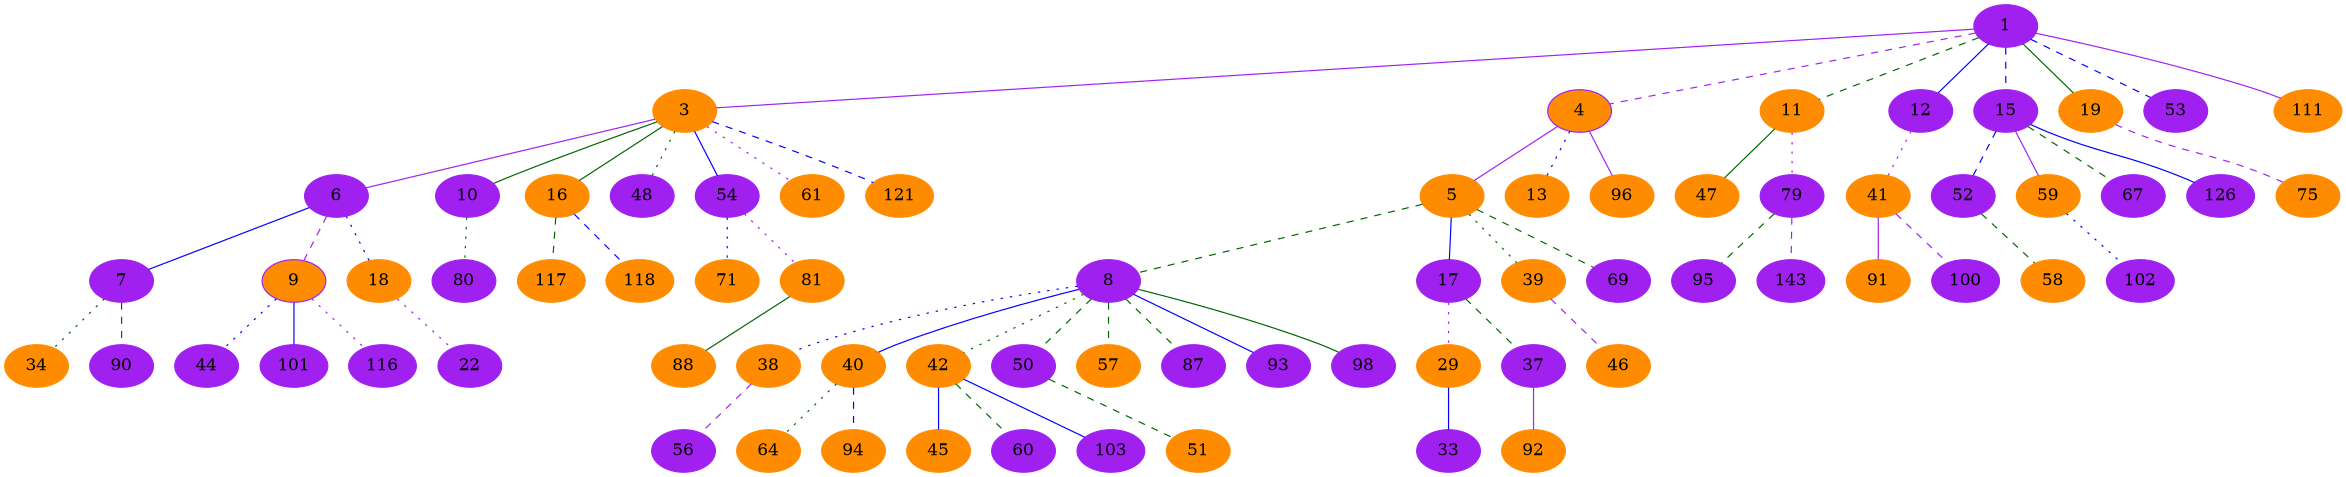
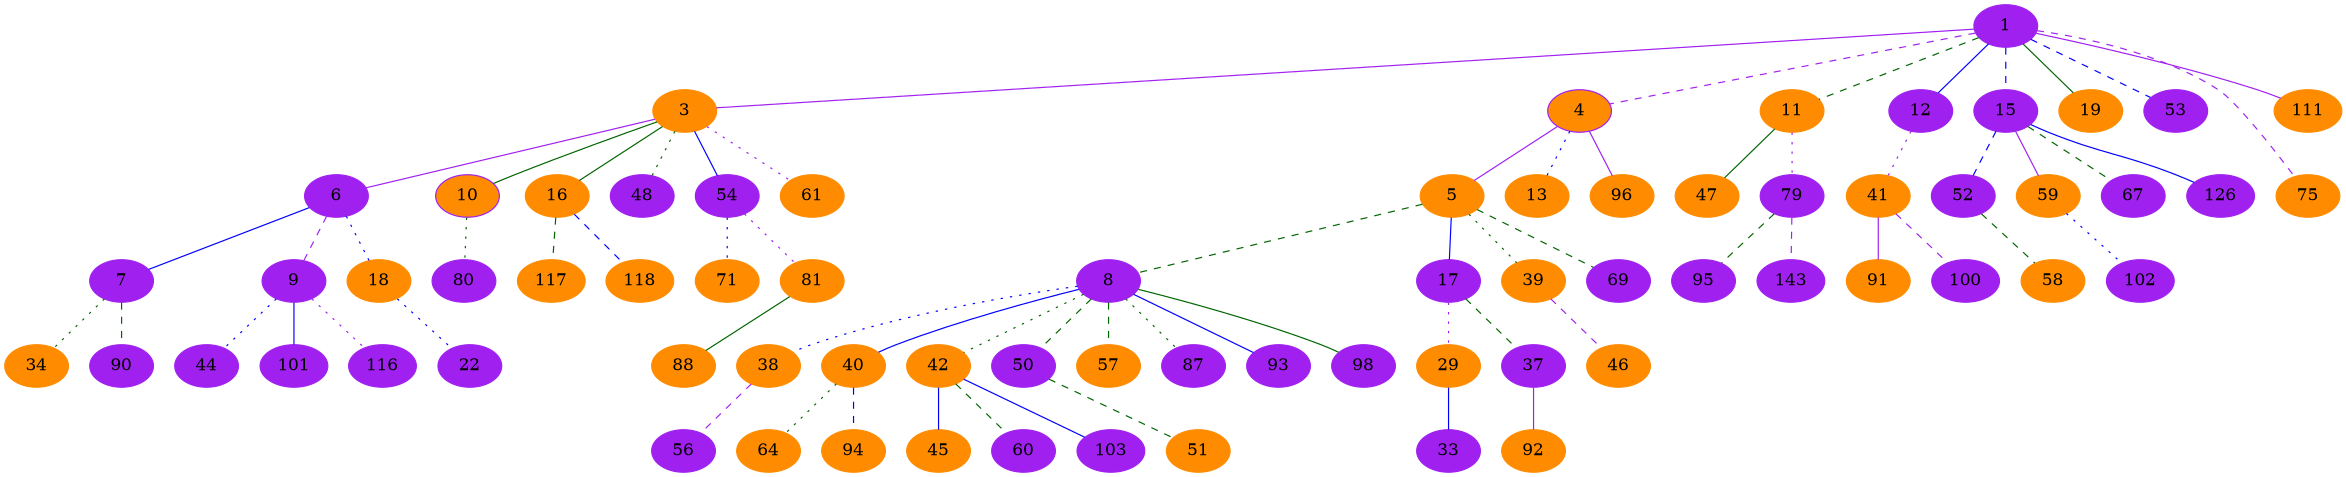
(2199, 153) -> (2205, 82)
(468, 196) -> (468, 196)
(900, 196) -> none
(294, 281) -> (294, 281)
(1151, 323) -> (1151, 323)
(425, 324) -> (425, 324)
